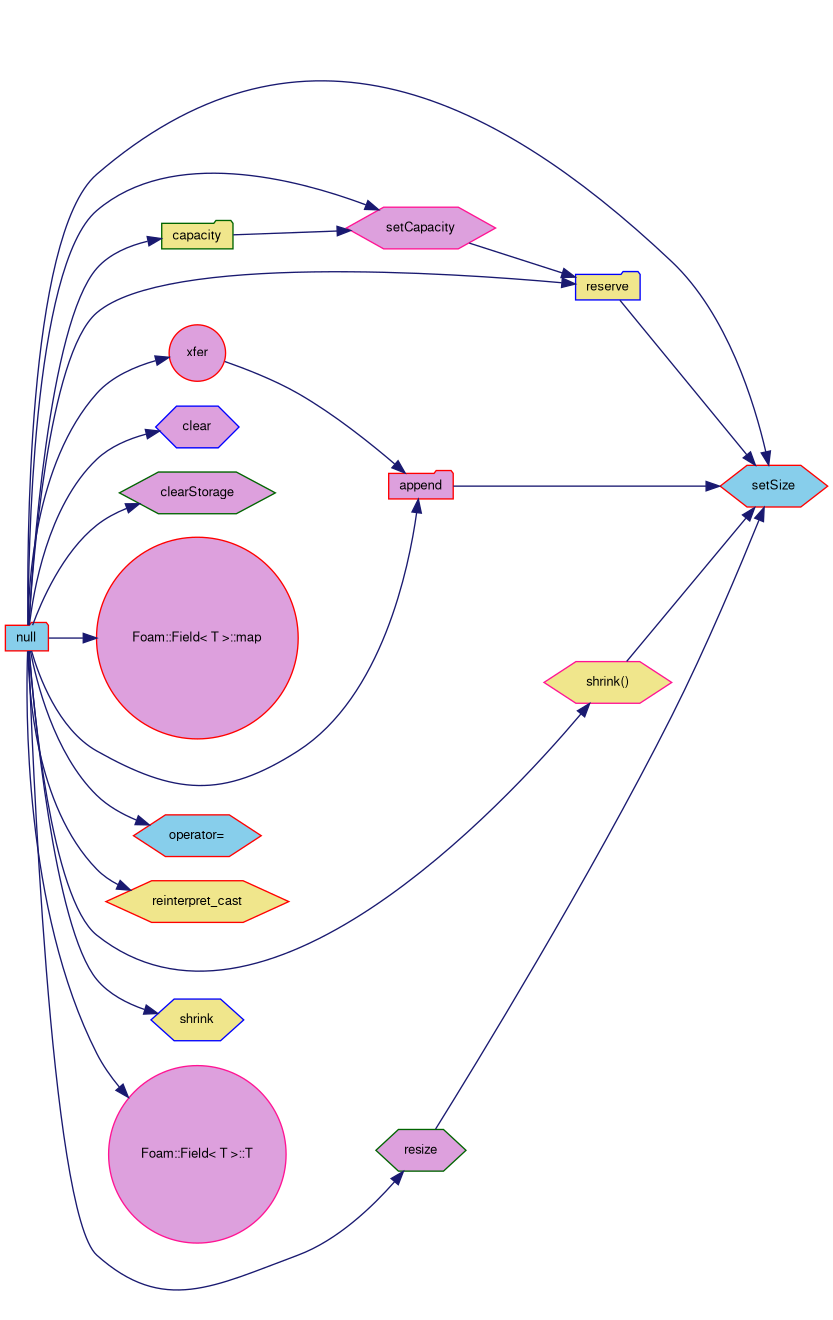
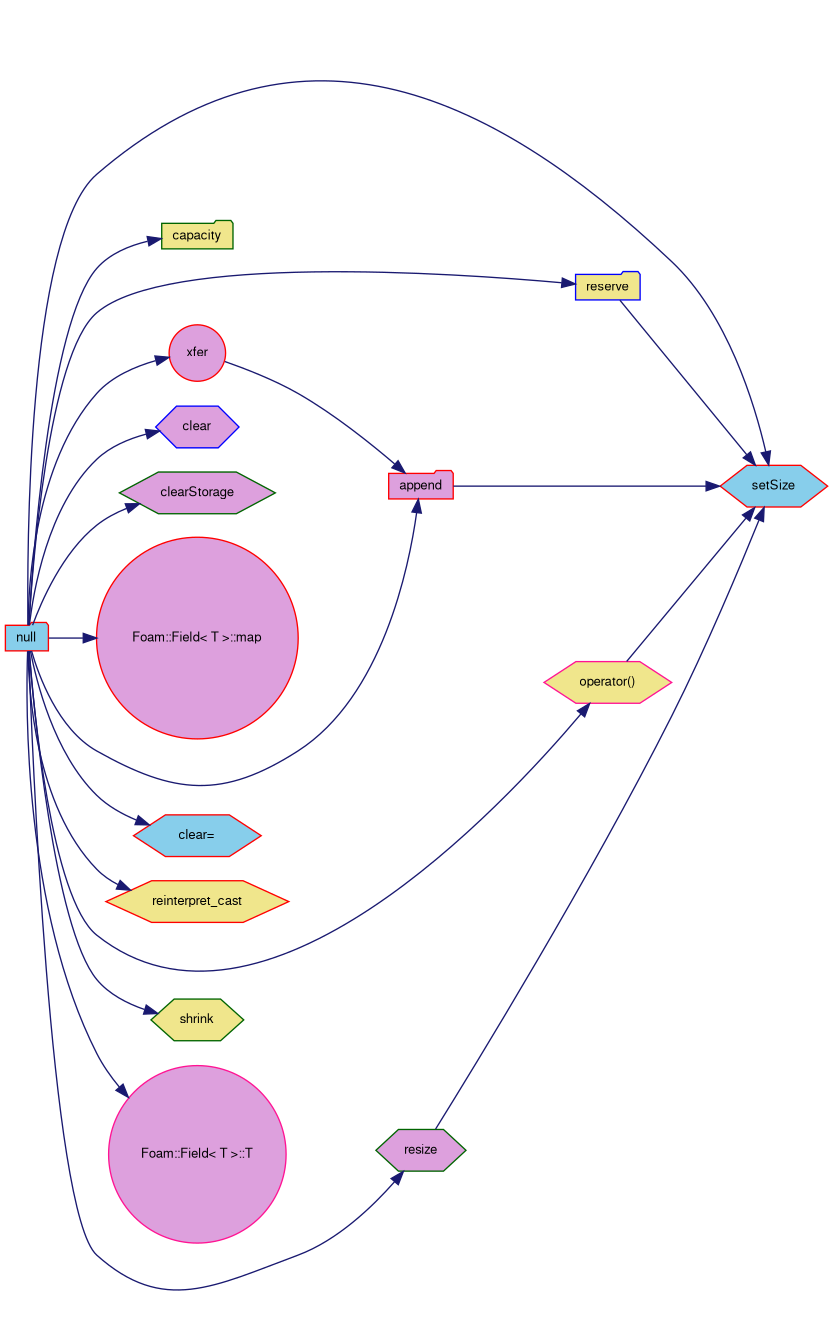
(421, 228) -> none
(608, 682) -> (608, 682)
(197, 836) -> (197, 836)
(197, 1020) -> (197, 1020)
